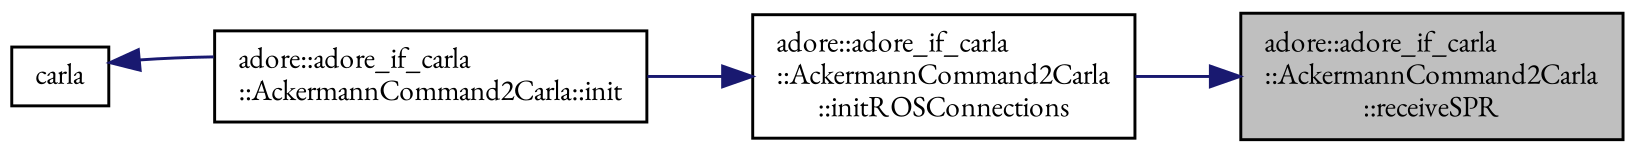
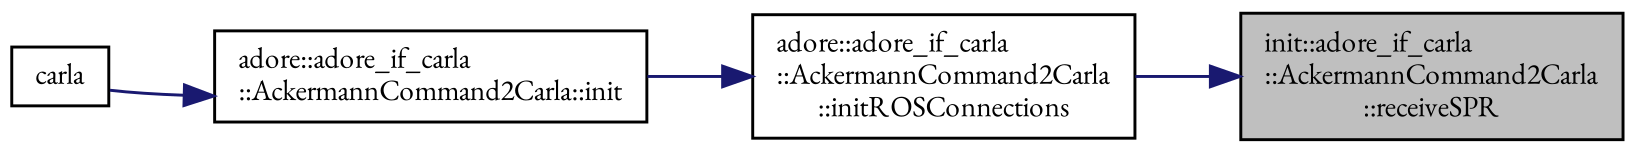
(177, 58) -> (147, 93)
(1432, 76) -> (1432, 76)
